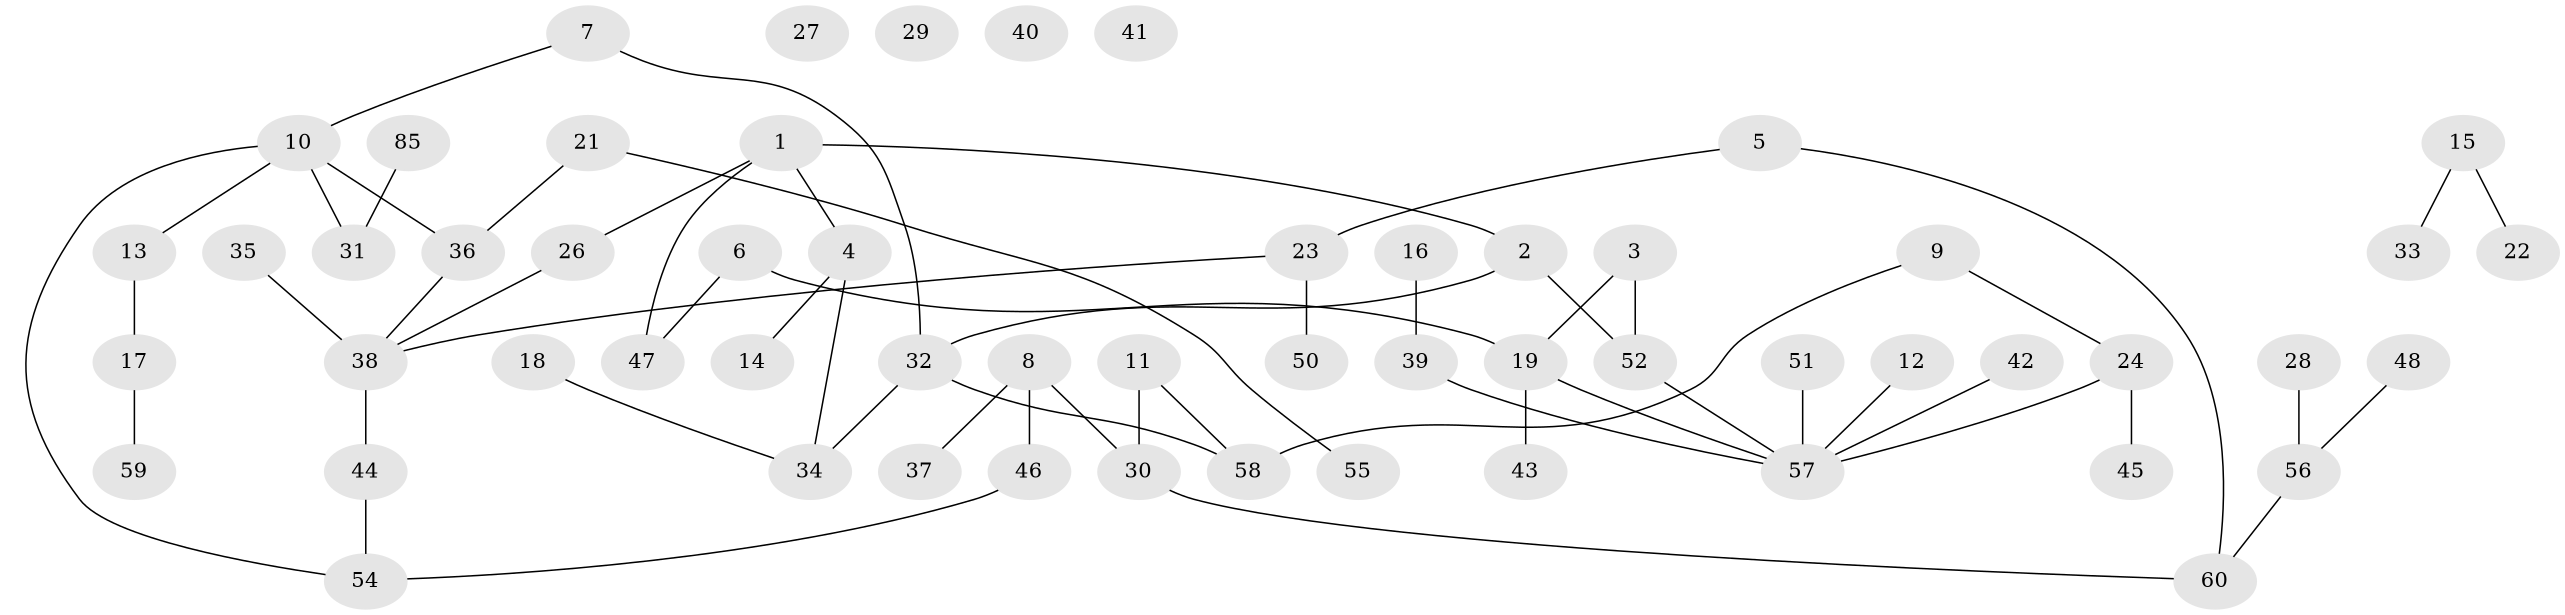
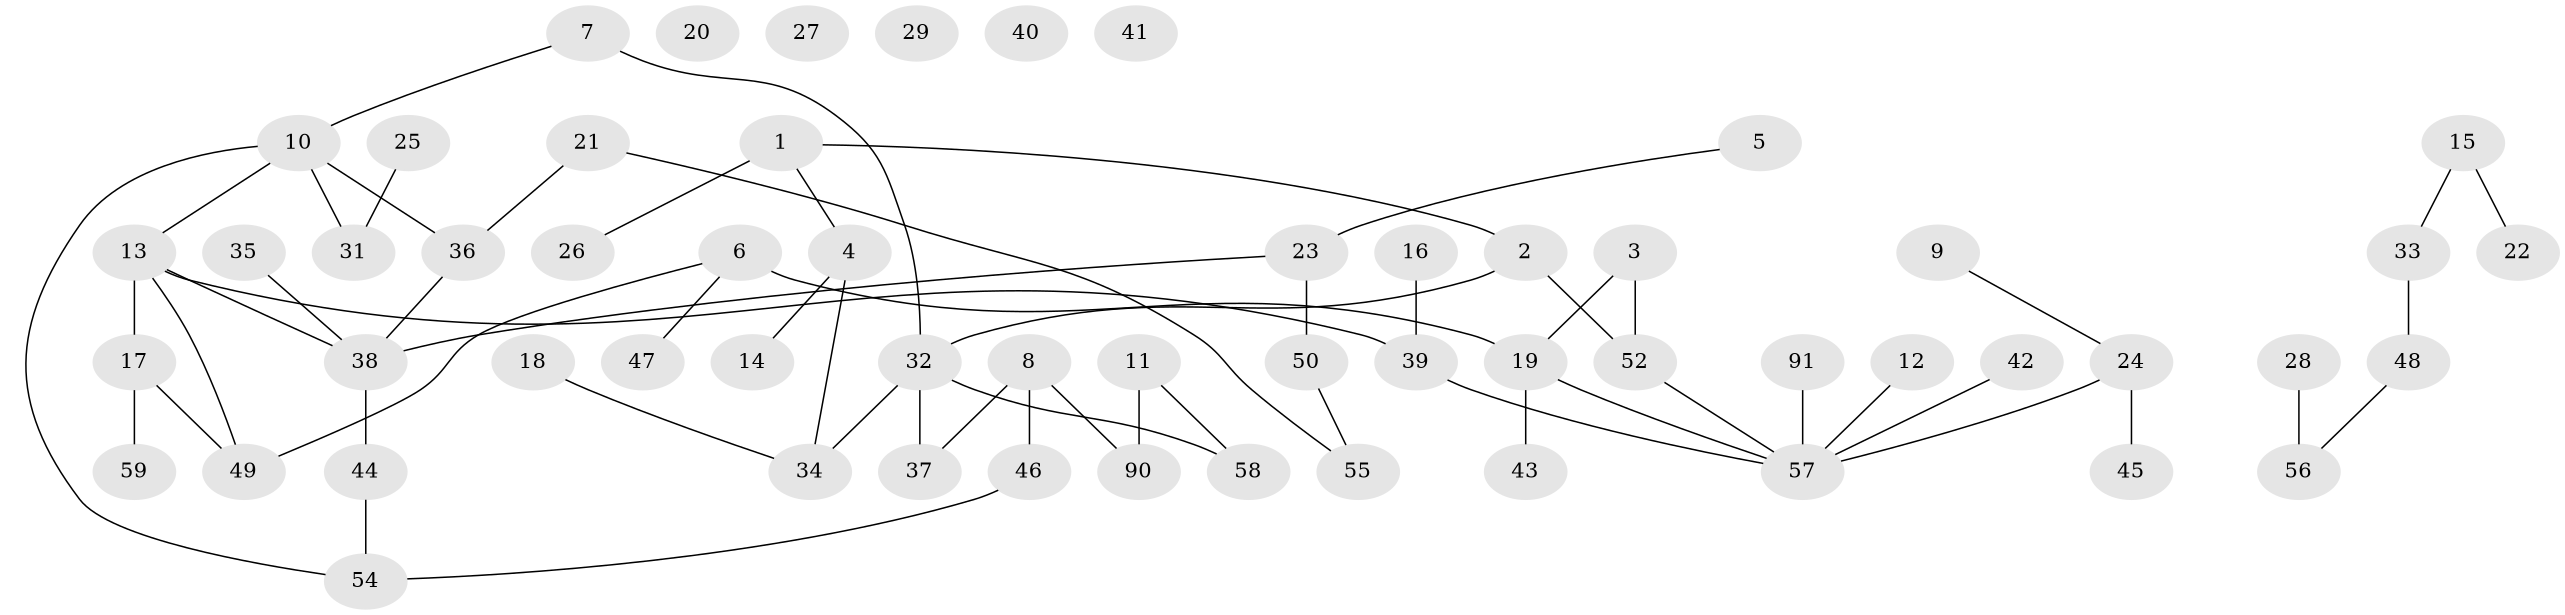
none -> (698, 33)
(408, 143) -> (408, 143)
(679, 236) -> none
(469, 307) -> (250, 308)
none -> (775, 307)
none -> (2408, 308)
(1803, 362) -> (1803, 362)
none -> (920, 417)
none -> (1332, 417)
(1610, 418) -> none
none -> (244, 472)
(1139, 472) -> (1139, 472)
(2215, 581) -> none
